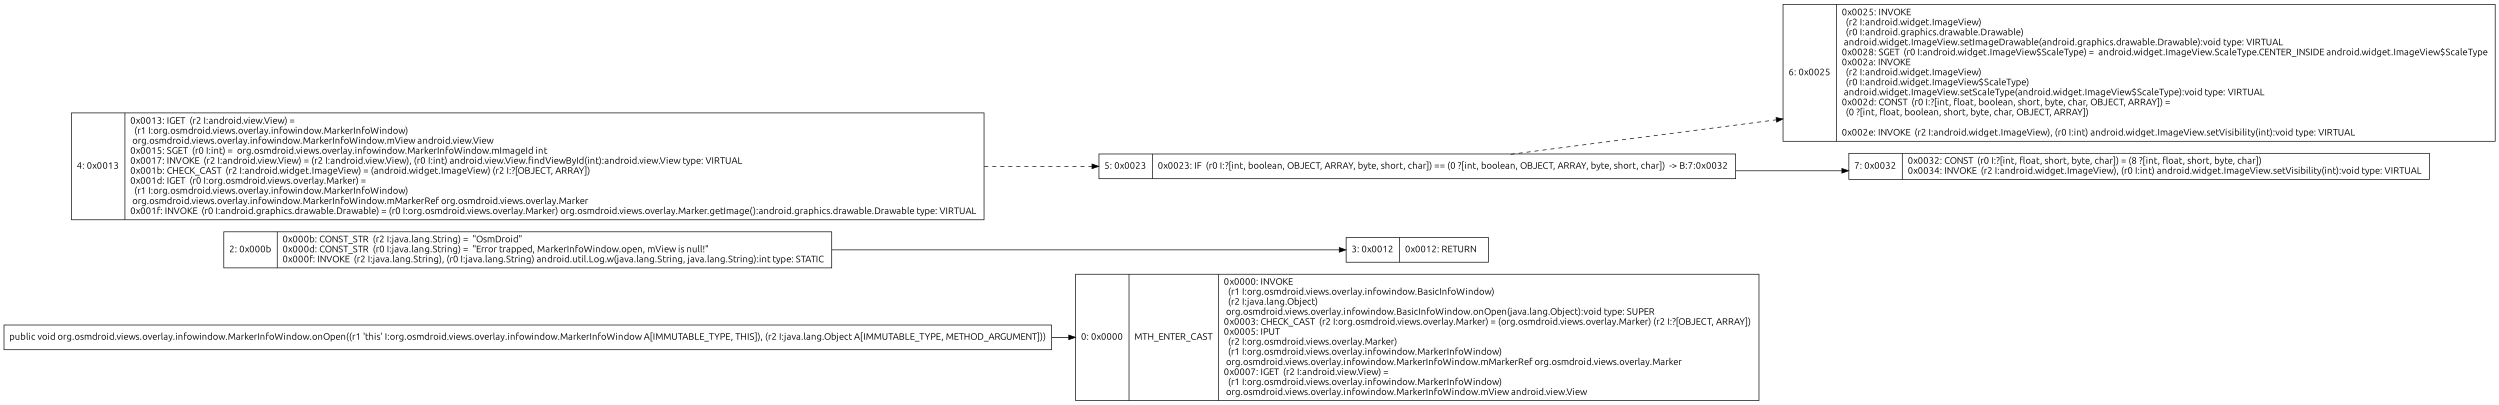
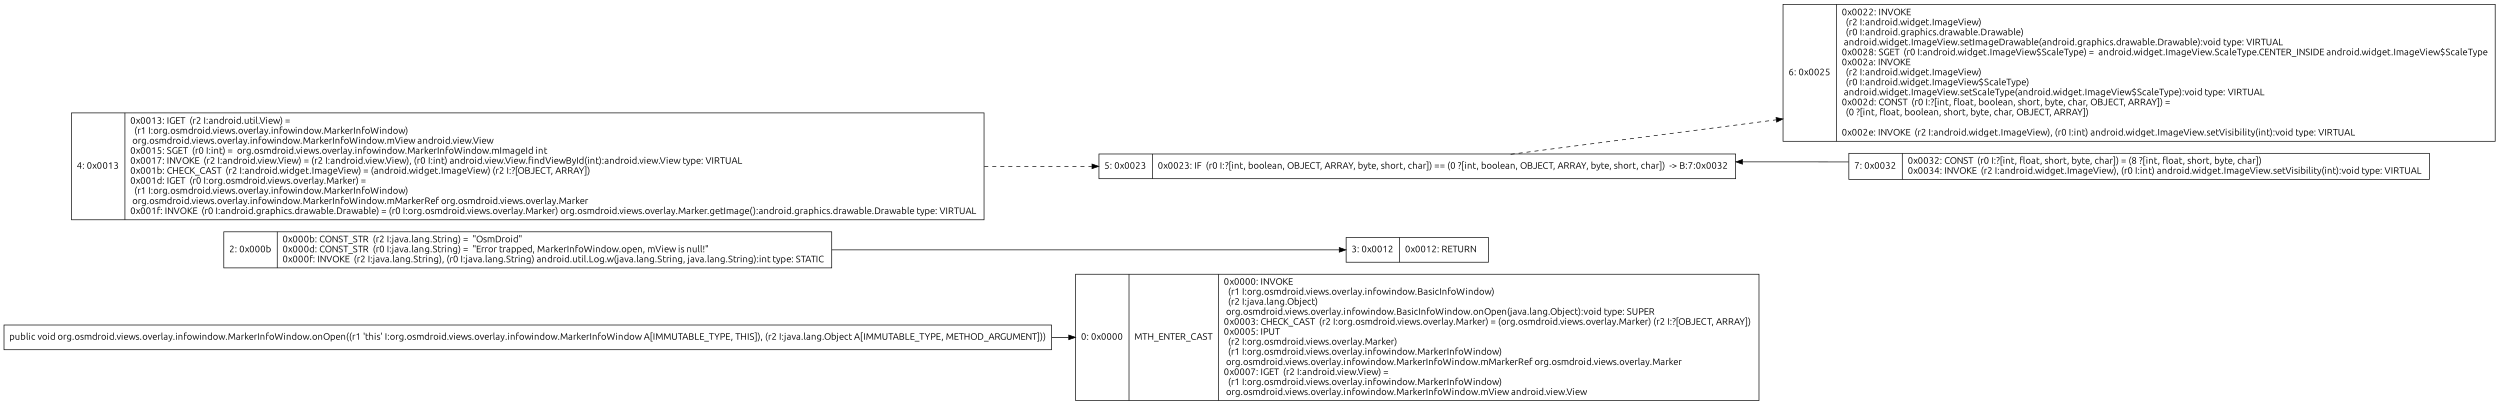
(1879, 12) -> (1879, 12)
(214, 121) -> (212, 121)
(1789, 171) -> (1796, 162)
